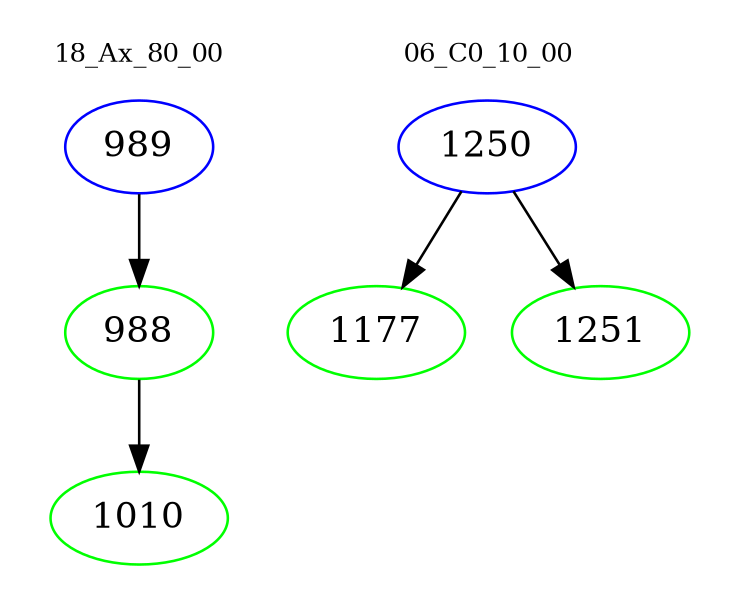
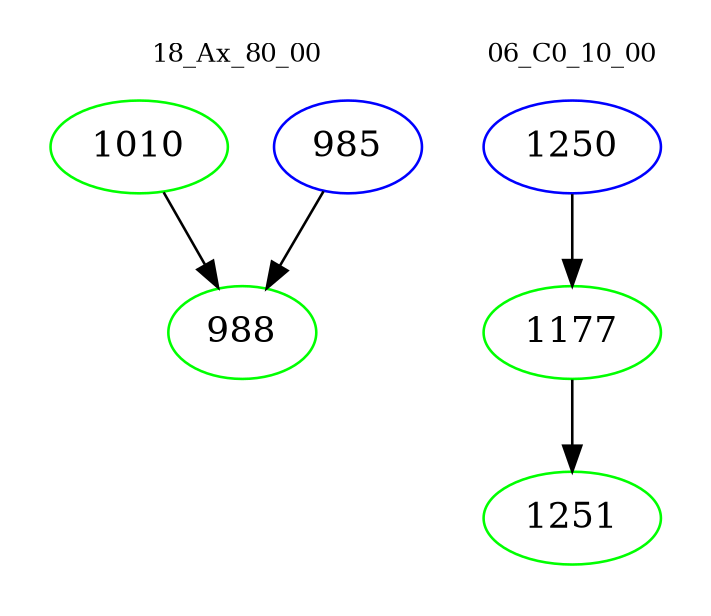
(139, 147) -> (348, 147)
(537, 228) -> (572, 413)
(139, 413) -> (184, 228)
